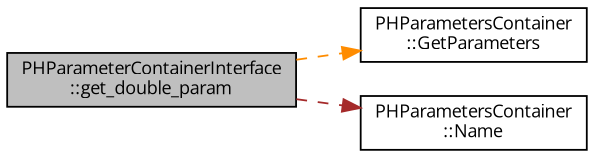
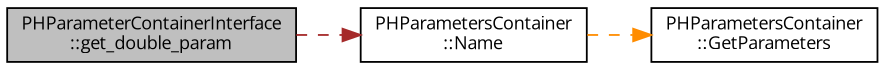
(319, 56) -> (610, 35)
